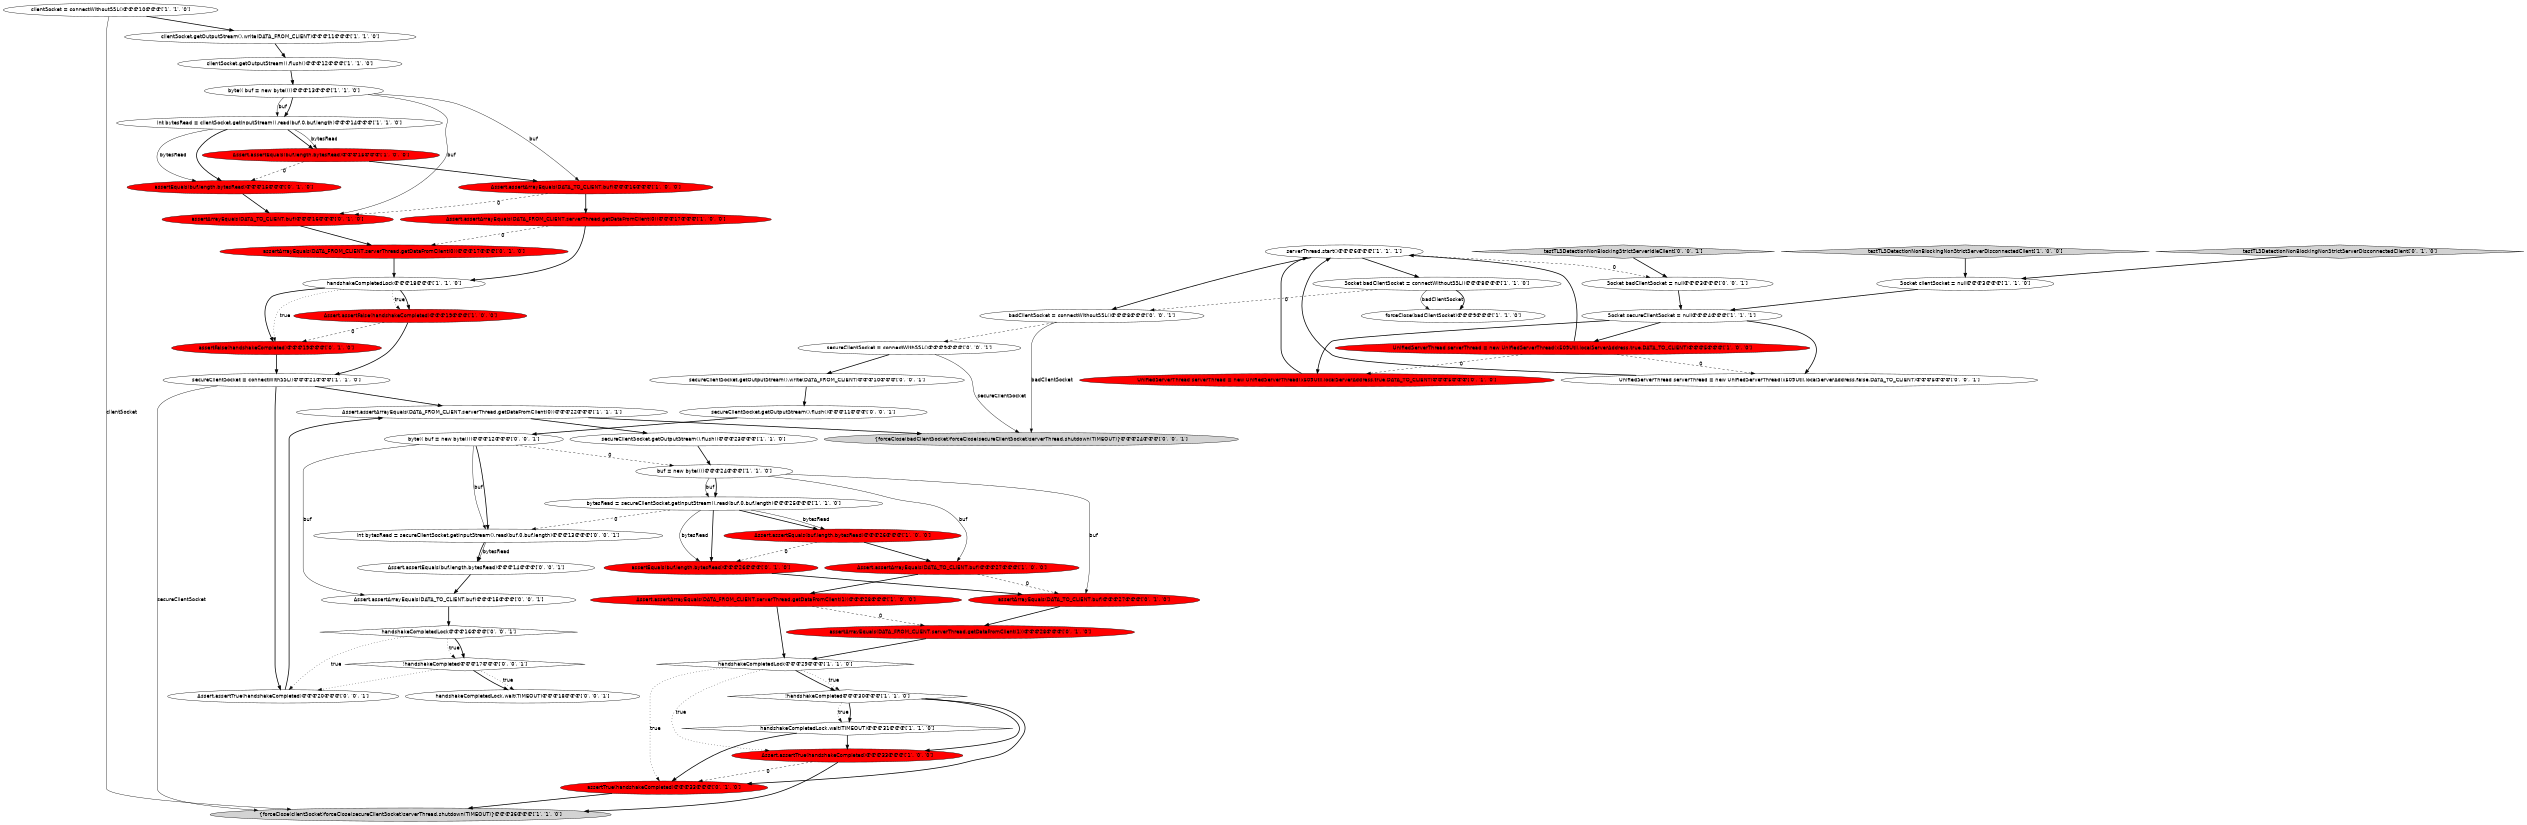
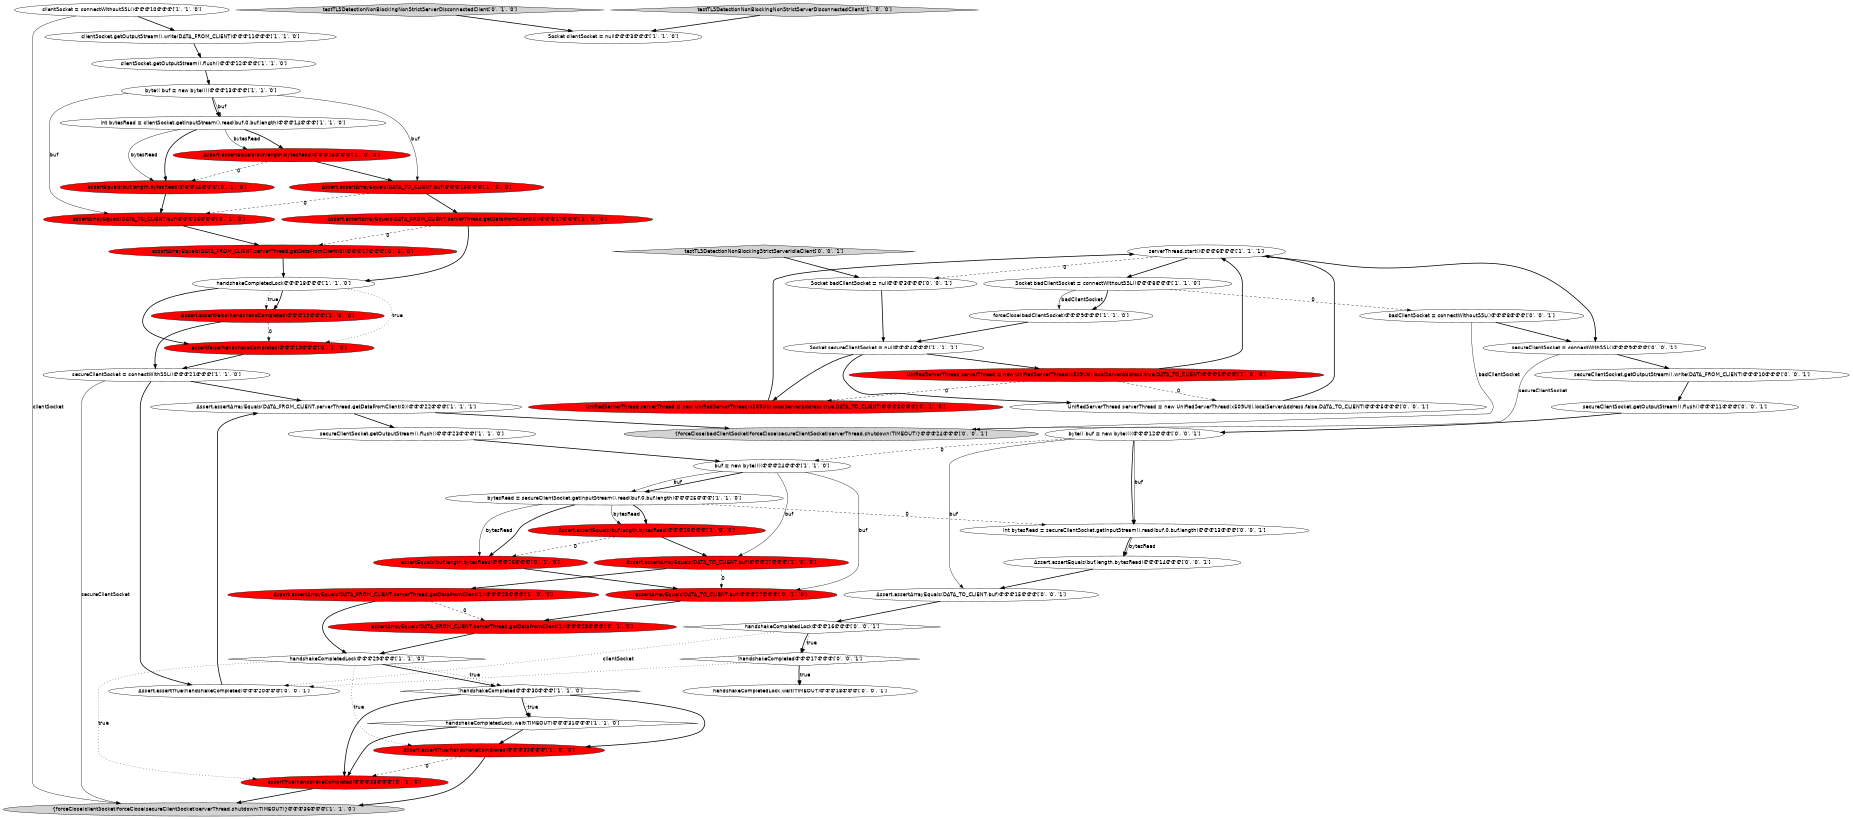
(1213, 281) -> (1446, 265)
(1826, 300) -> (974, 332)
(1002, 332) -> (1531, 331)
(336, 664) -> (618, 659)
